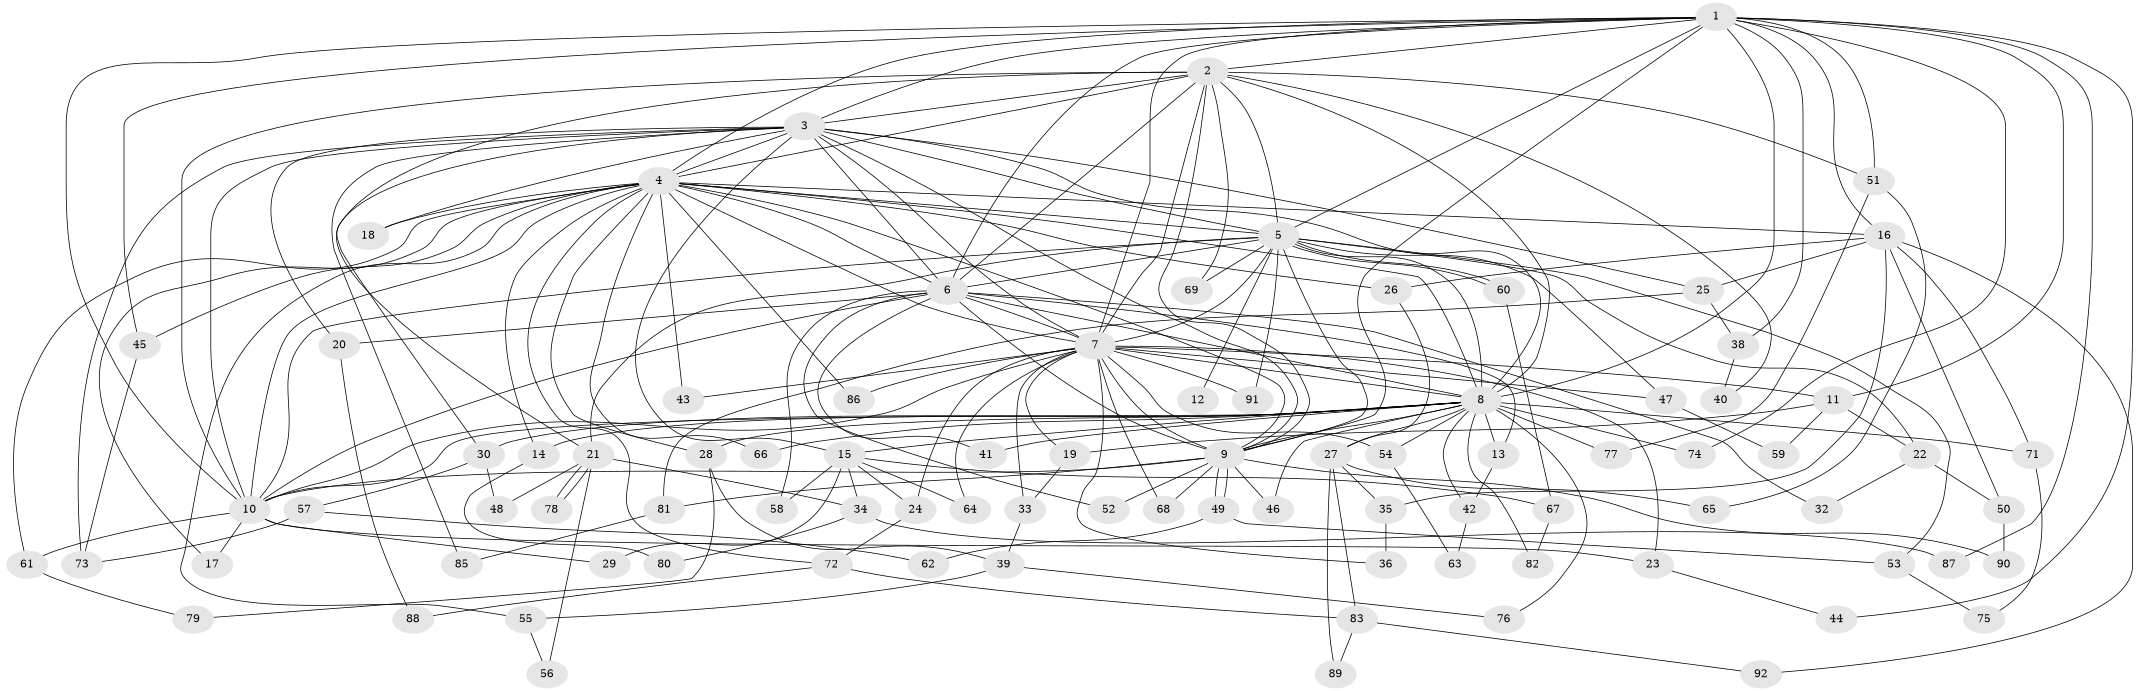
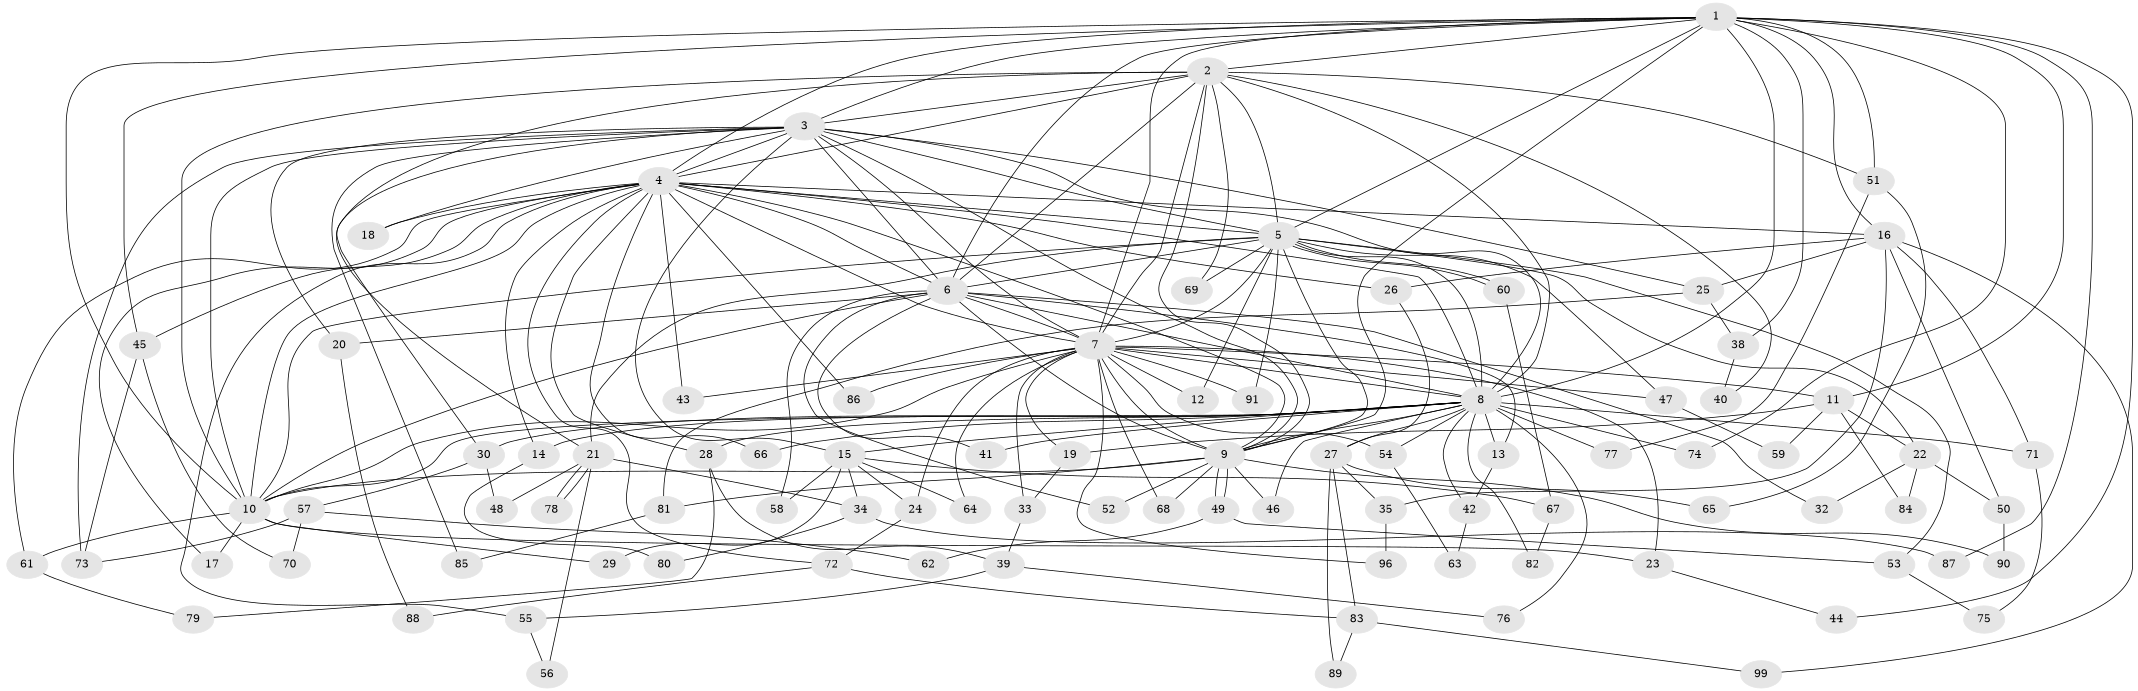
none -> (1147, 373)
none -> (1906, 510)
none -> (290, 565)
(1386, 565) -> (1386, 565)
(1761, 674) -> (1761, 674)
